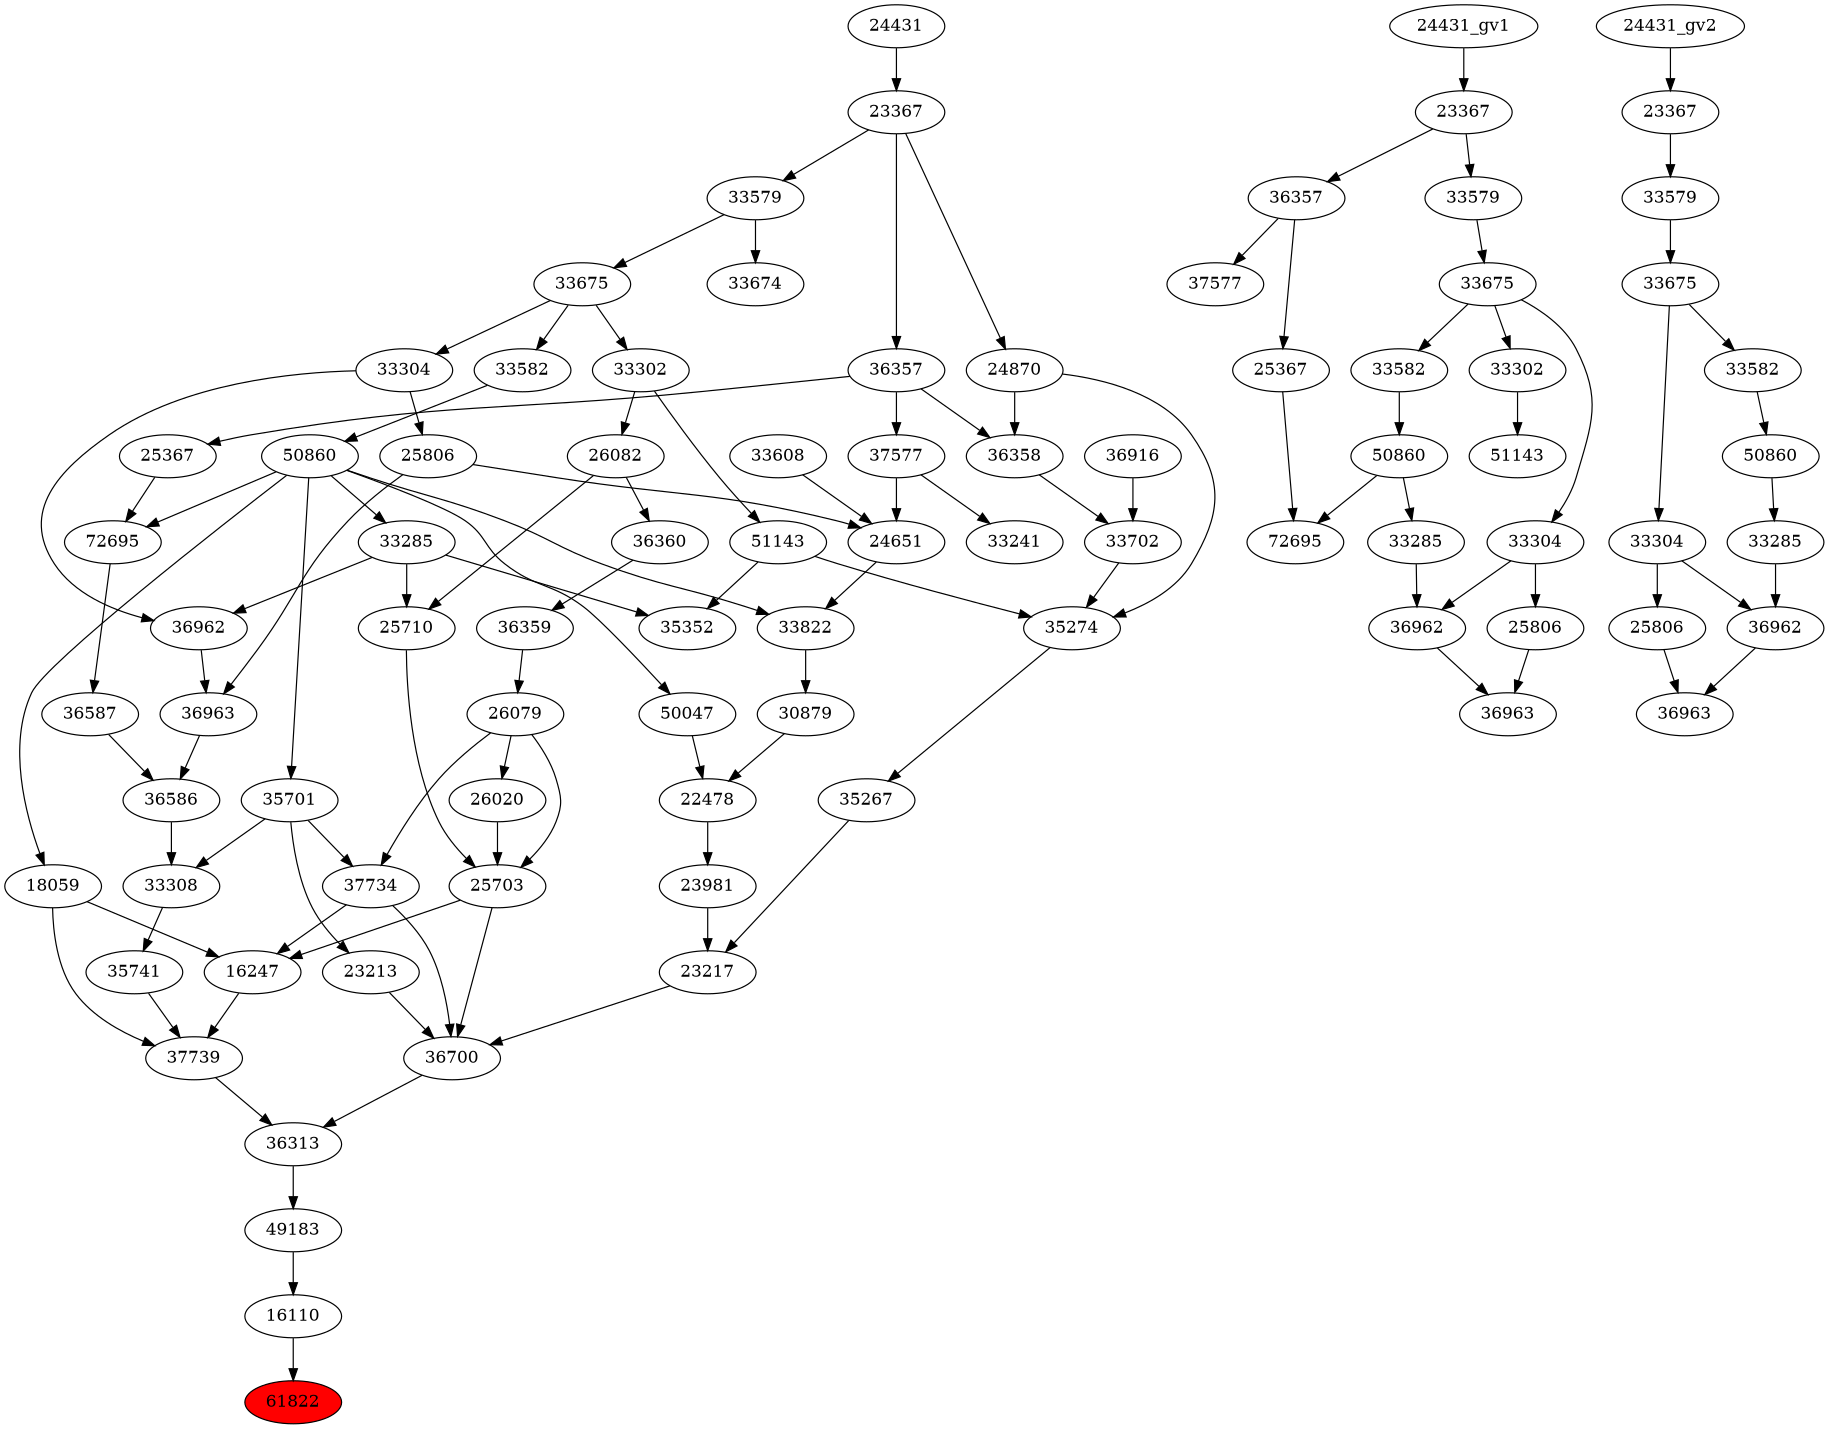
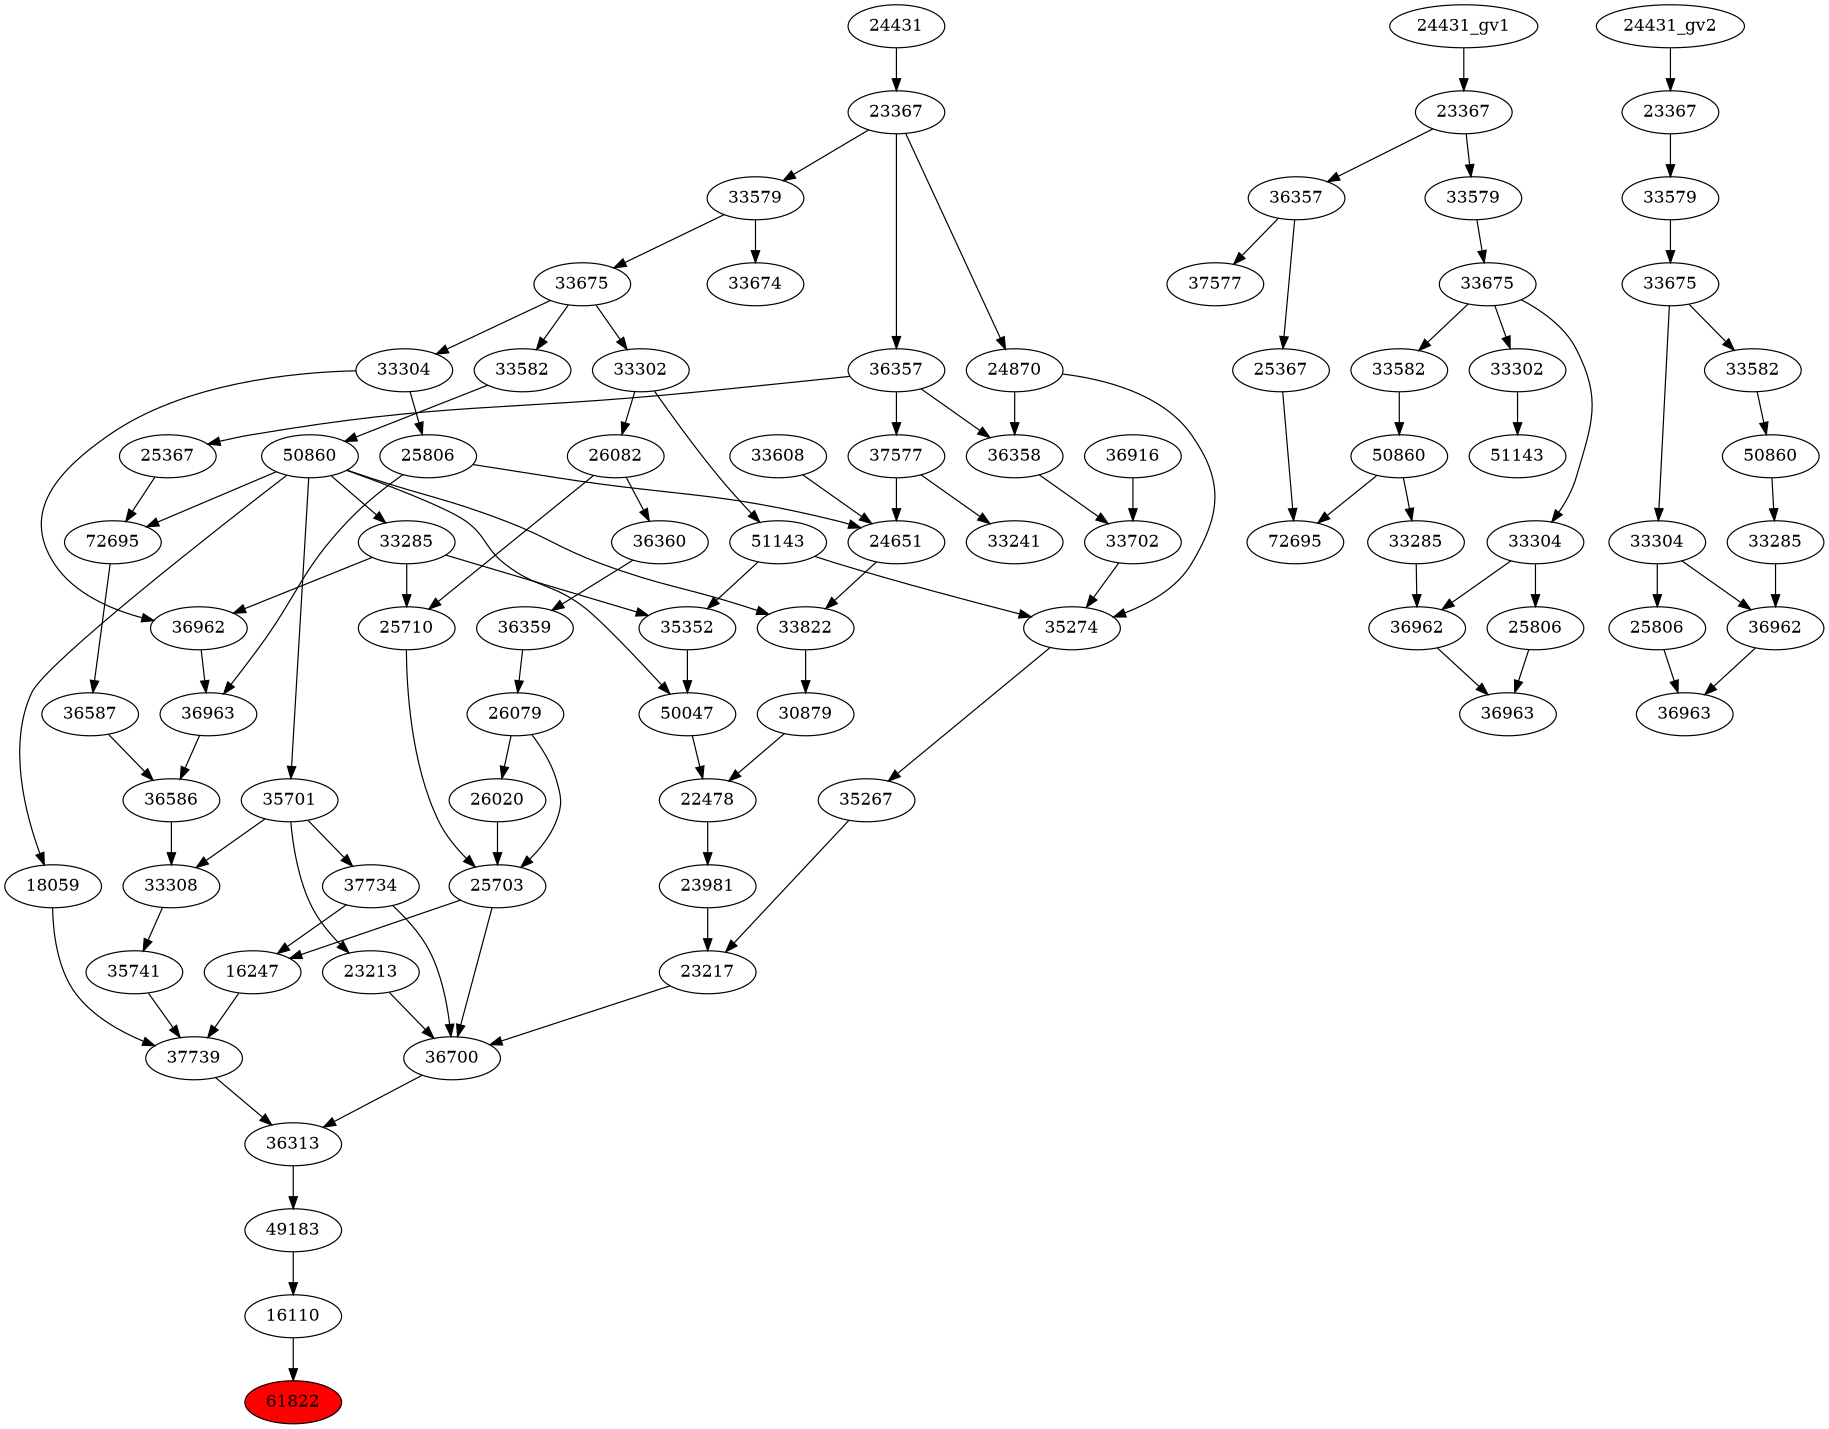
none -> (687, 665)
(434, 784) -> none
(144, 926) -> none
